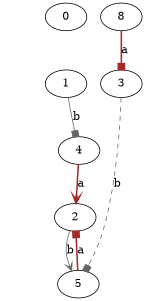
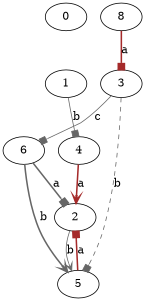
none -> (24, 151)
